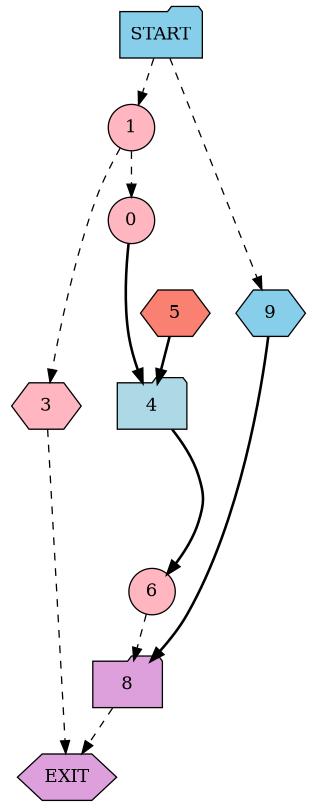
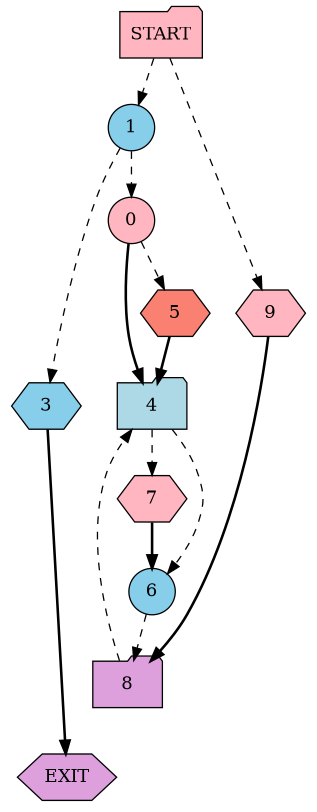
(161, 35) -> (161, 35)
(131, 128) -> (131, 128)
none -> (150, 260)
(271, 313) -> (271, 313)
(46, 406) -> (46, 406)
(203, 496) -> (203, 496)
none -> (152, 499)
(56, 585) -> (56, 585)
(152, 592) -> (152, 592)
(101, 726) -> (98, 549)
